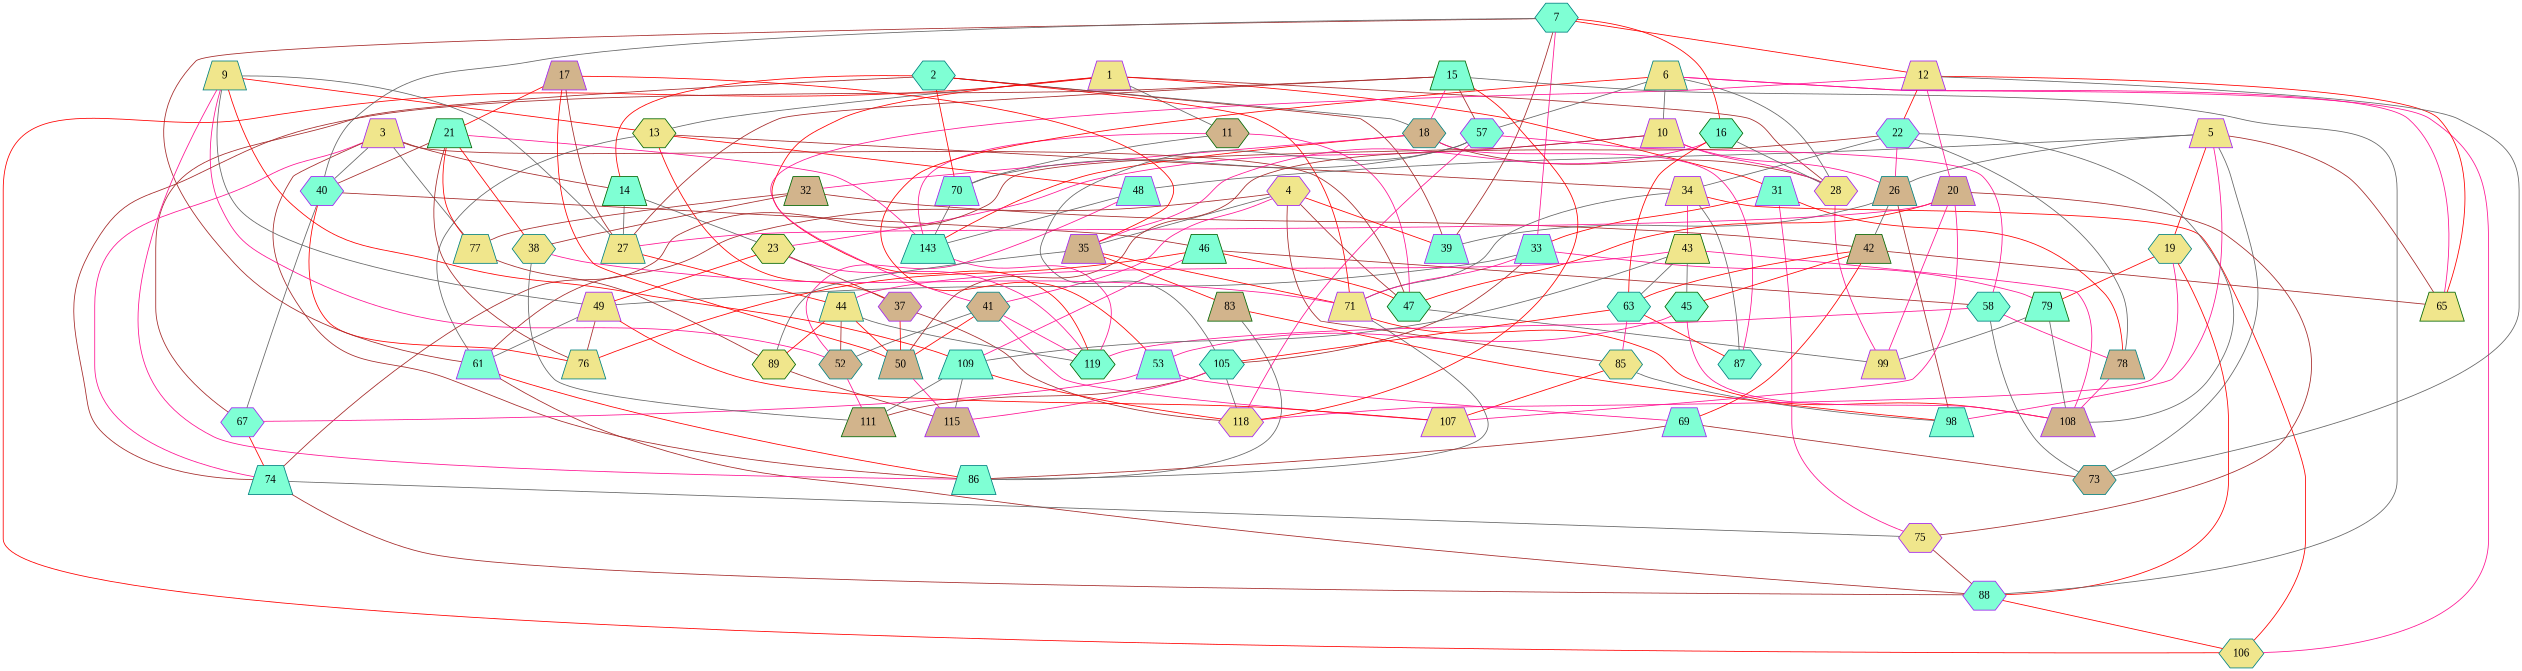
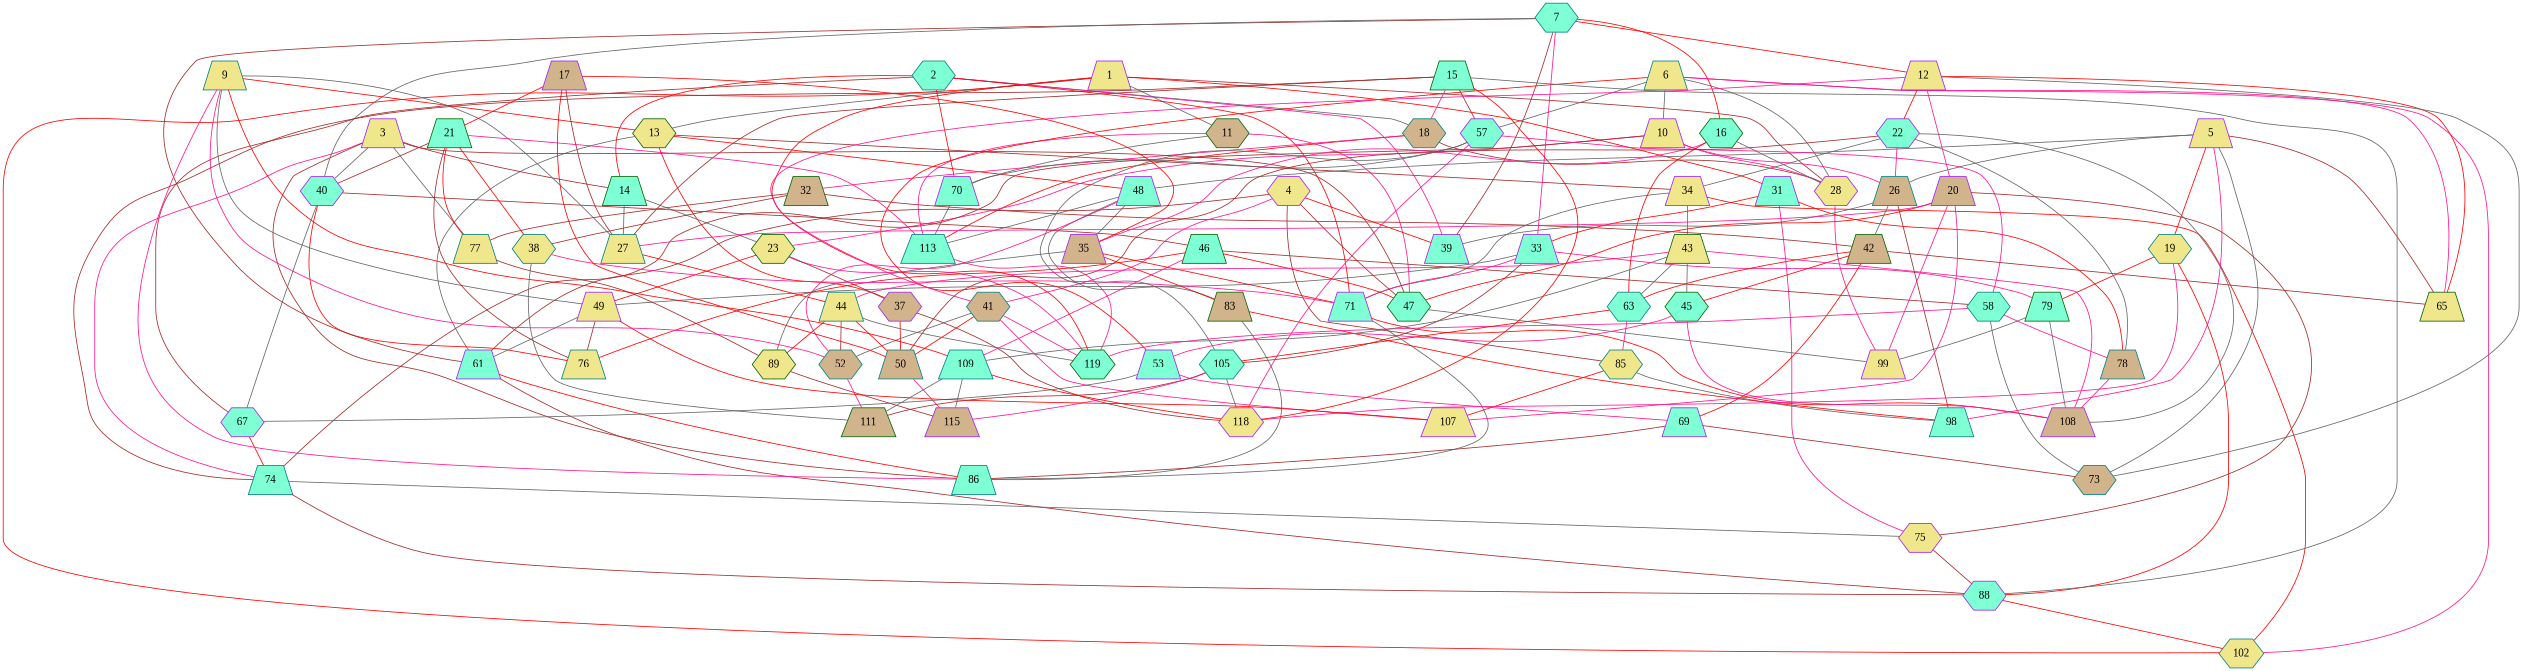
(1365, 122) -> (1365, 122)
(1185, 220) -> (1110, 221)
none -> (1050, 244)
(928, 249) -> (928, 249)
(1350, 307) -> (1350, 307)
(1740, 364) -> none
(680, 413) -> (680, 413)
(2241, 653) -> (2241, 653)
